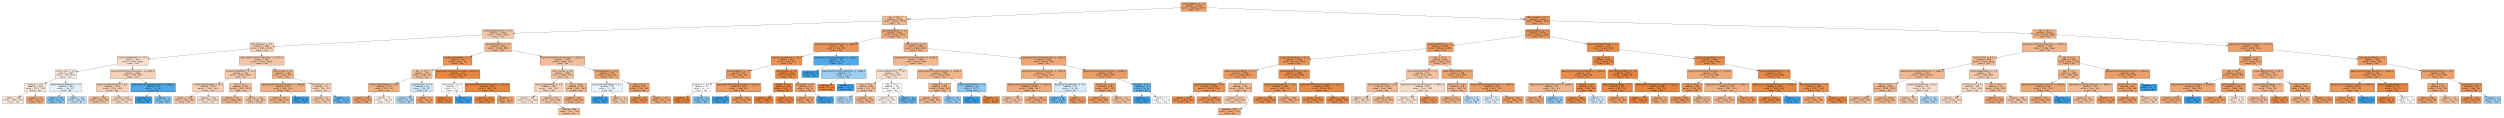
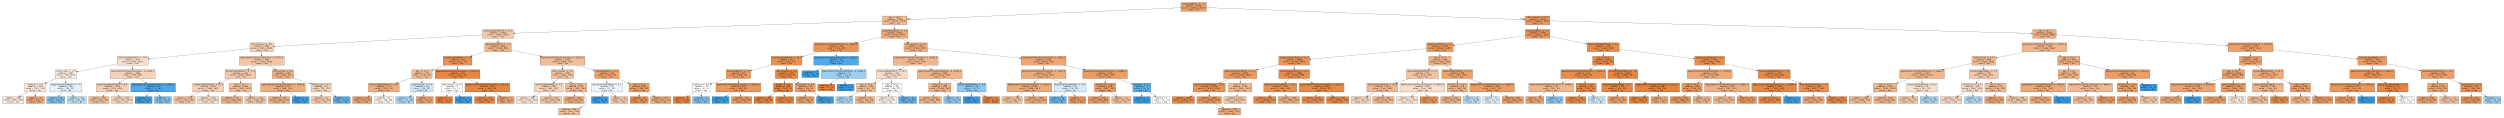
none -> (1973, 100)
(1248, 101) -> (1219, 105)
(559, 105) -> (586, 100)
